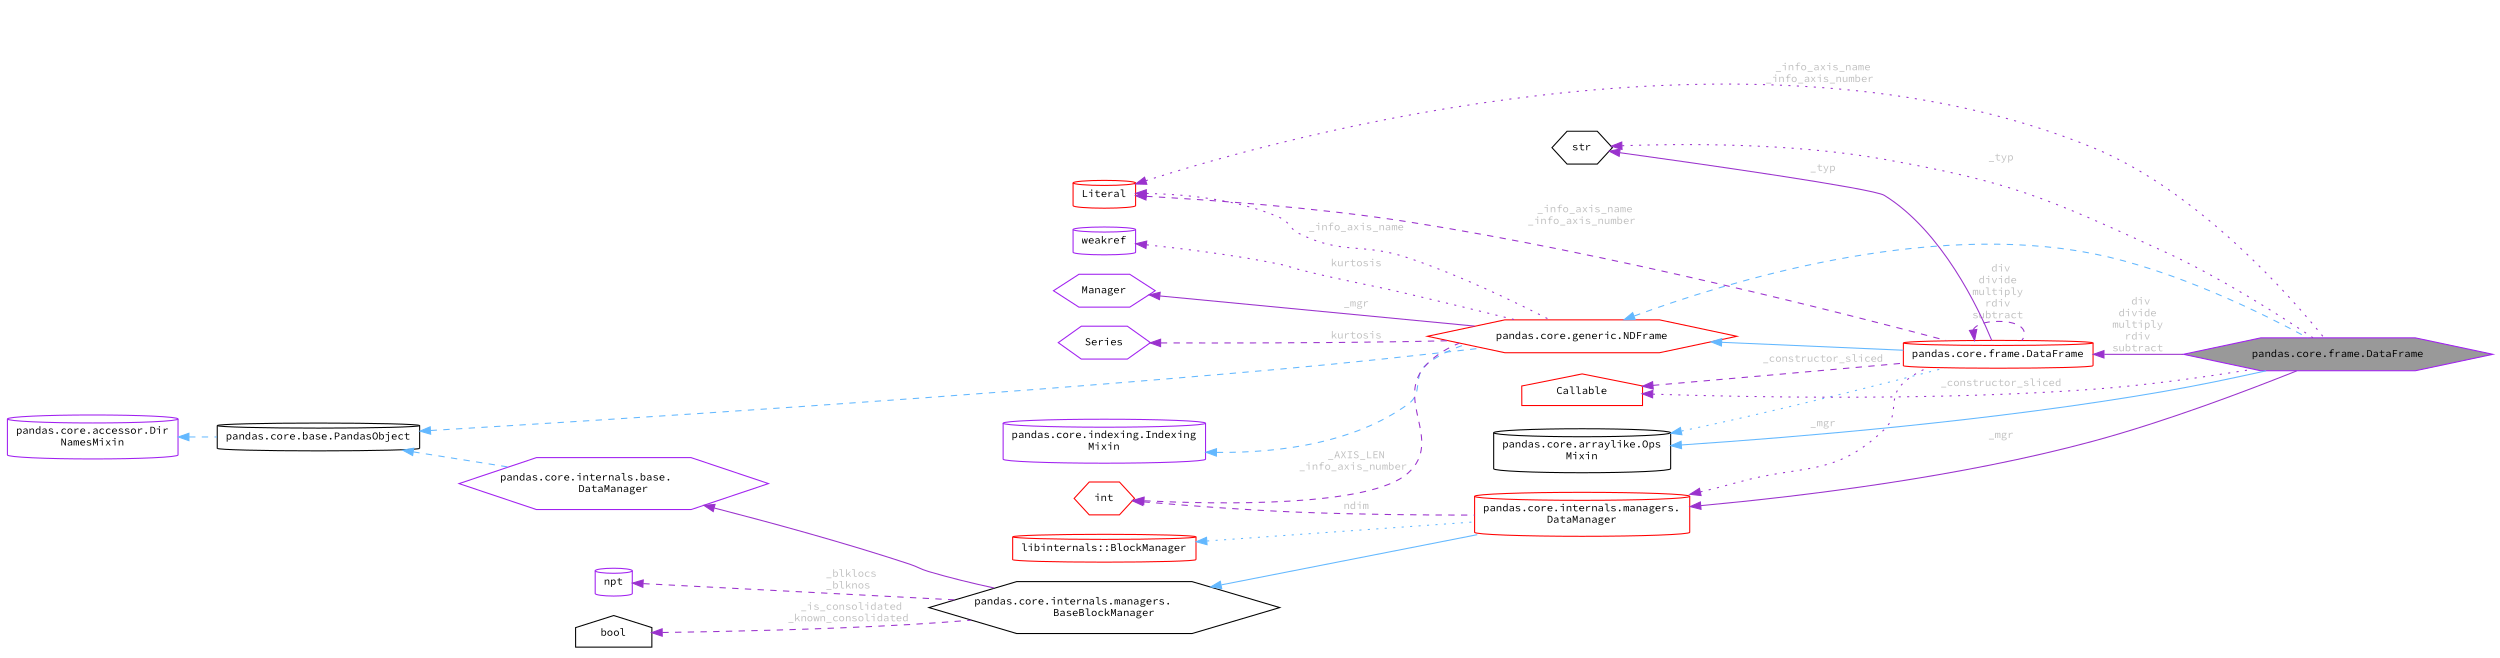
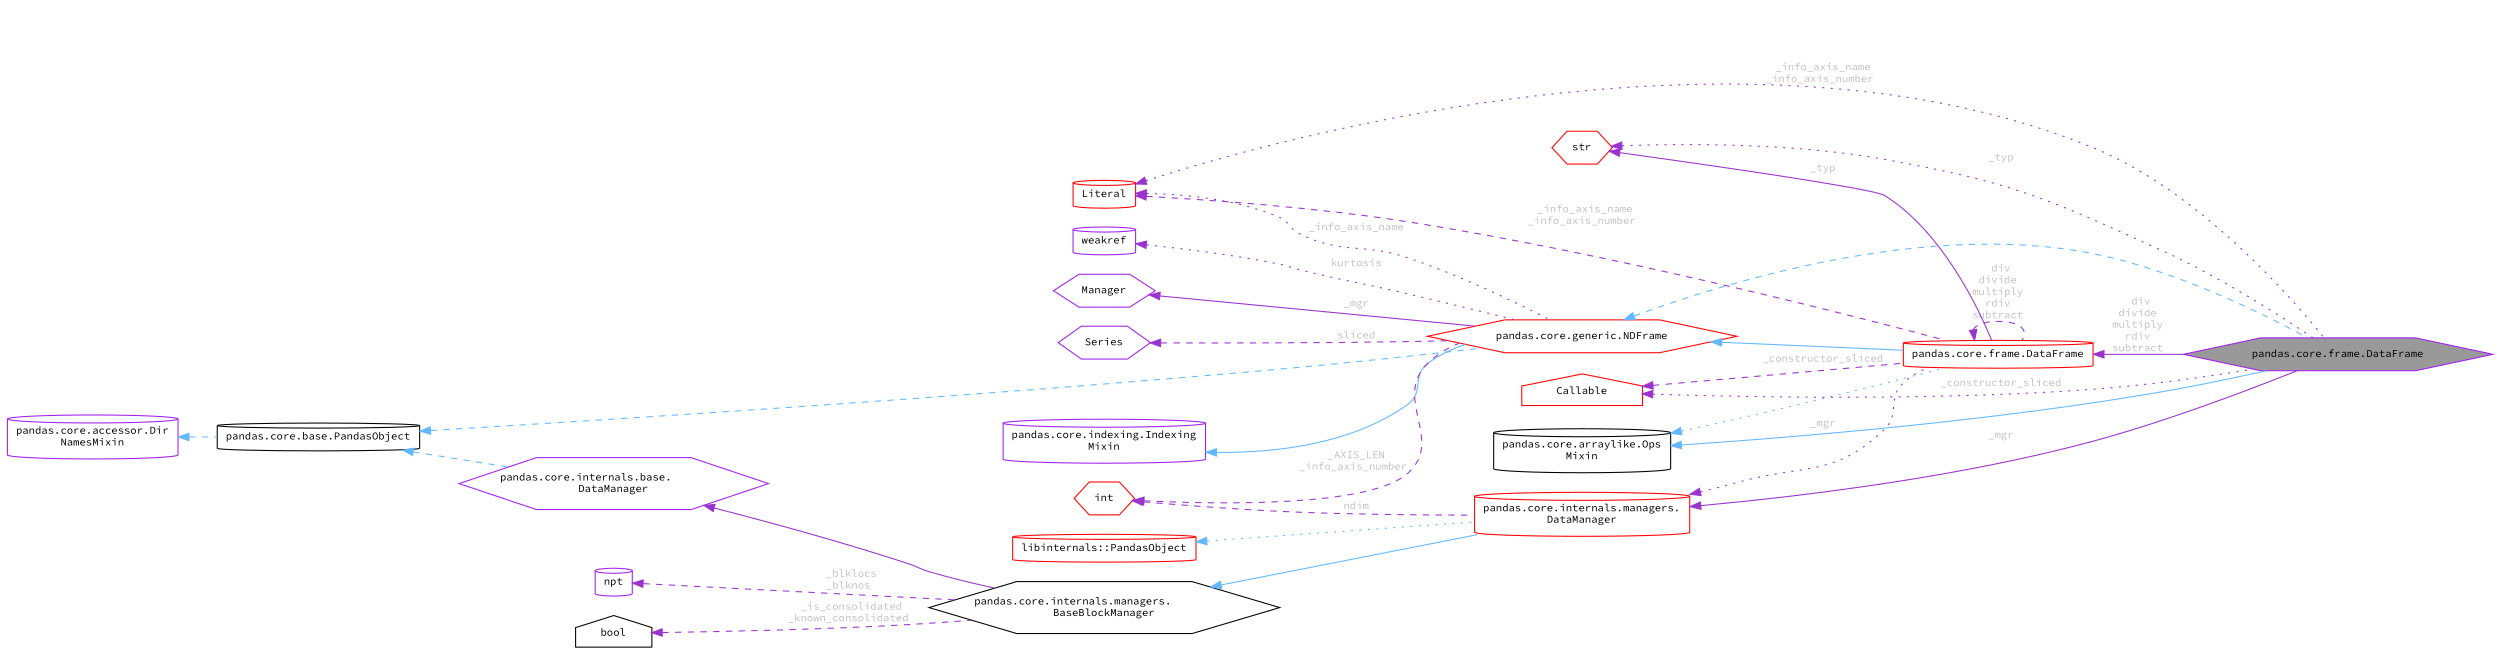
(1582, 148) -> (1582, 148)
(1354, 336) -> (1354, 336)
(1359, 430) -> (1359, 430)
(1104, 548) -> (1104, 548)
